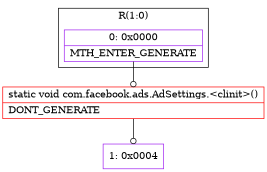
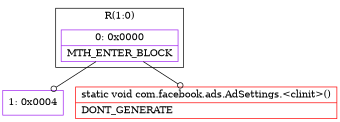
(133, 53) -> (120, 53)
(133, 129) -> (76, 74)
